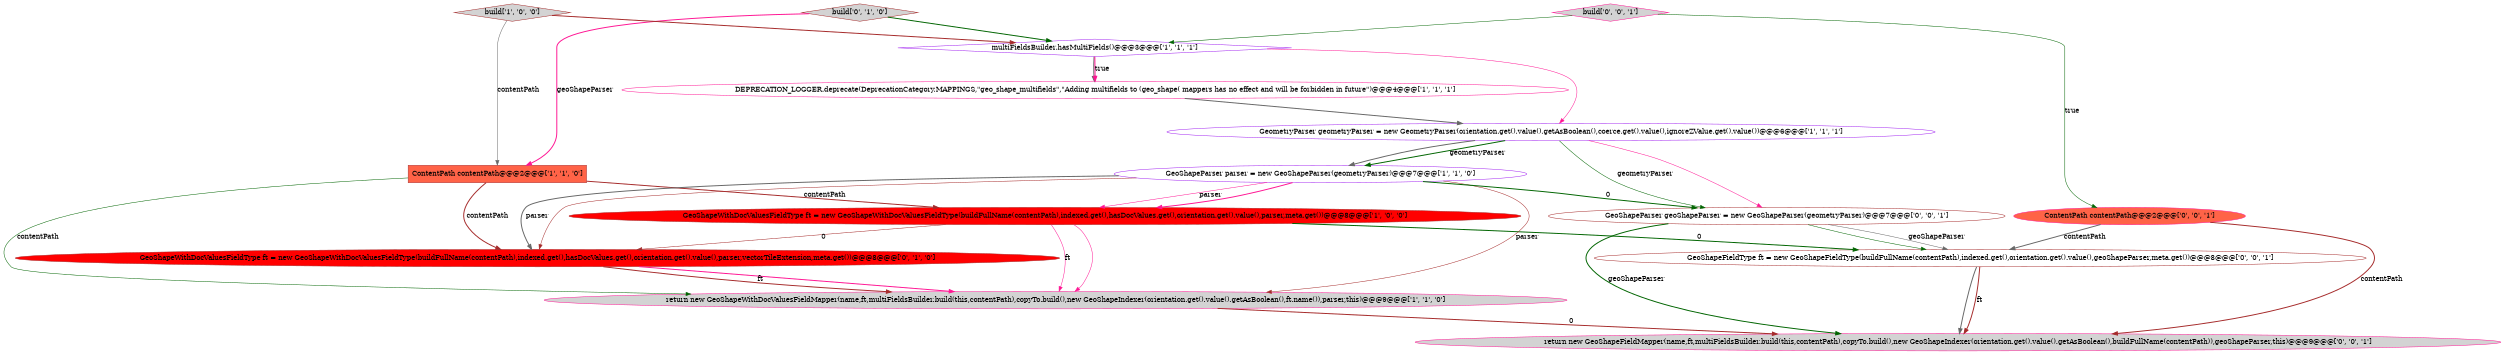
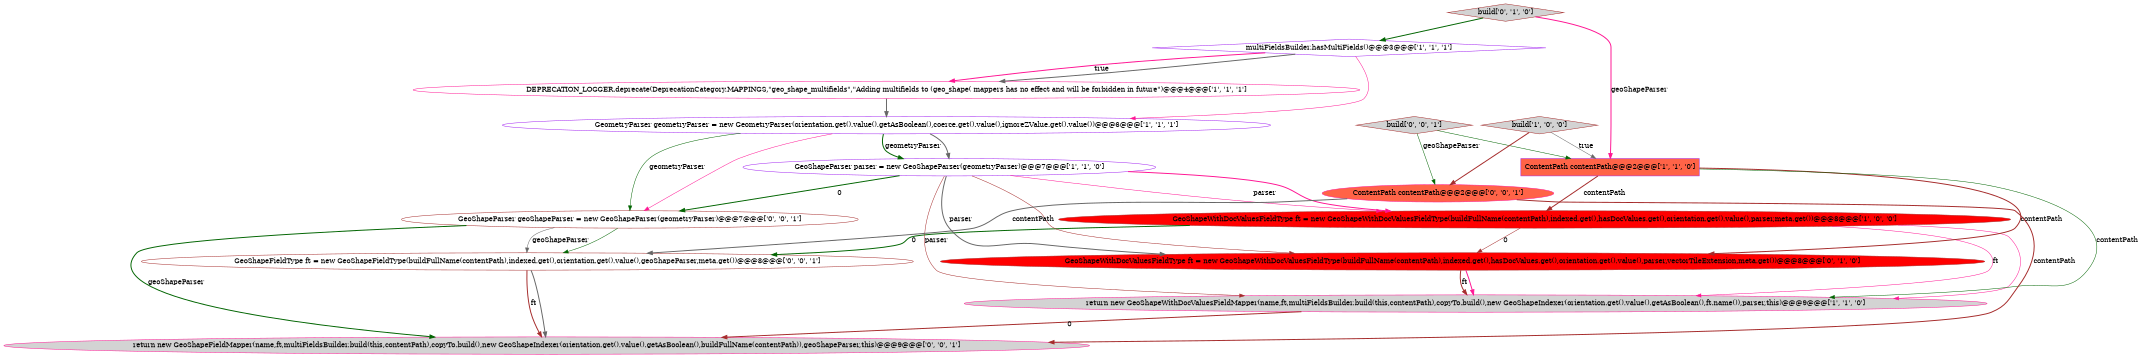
(1610, 13) -> (1414, 125)
(781, 29) -> (1492, 157)
(1373, 29) -> (1502, 144)
(518, 90) -> (1586, 146)
(2072, 111) -> (1451, 146)
(497, 174) -> (1610, 167)
